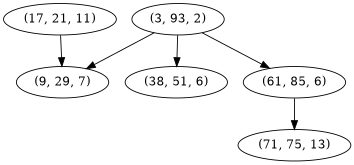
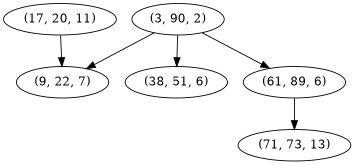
(60, 19) -> (60, 19)
(178, 19) -> (178, 19)
(63, 82) -> (63, 82)
(294, 82) -> (294, 82)
(294, 145) -> (294, 145)
